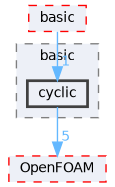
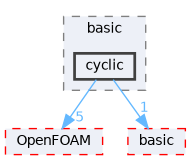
(57, 53) -> (127, 99)
